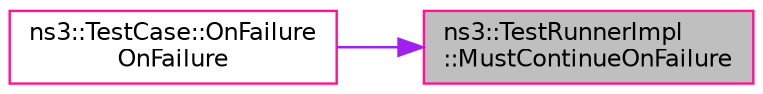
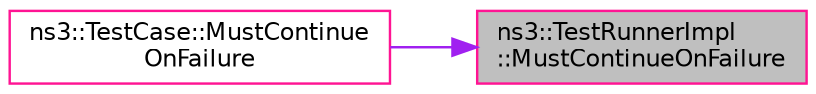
(173, 47) -> (200, 47)
